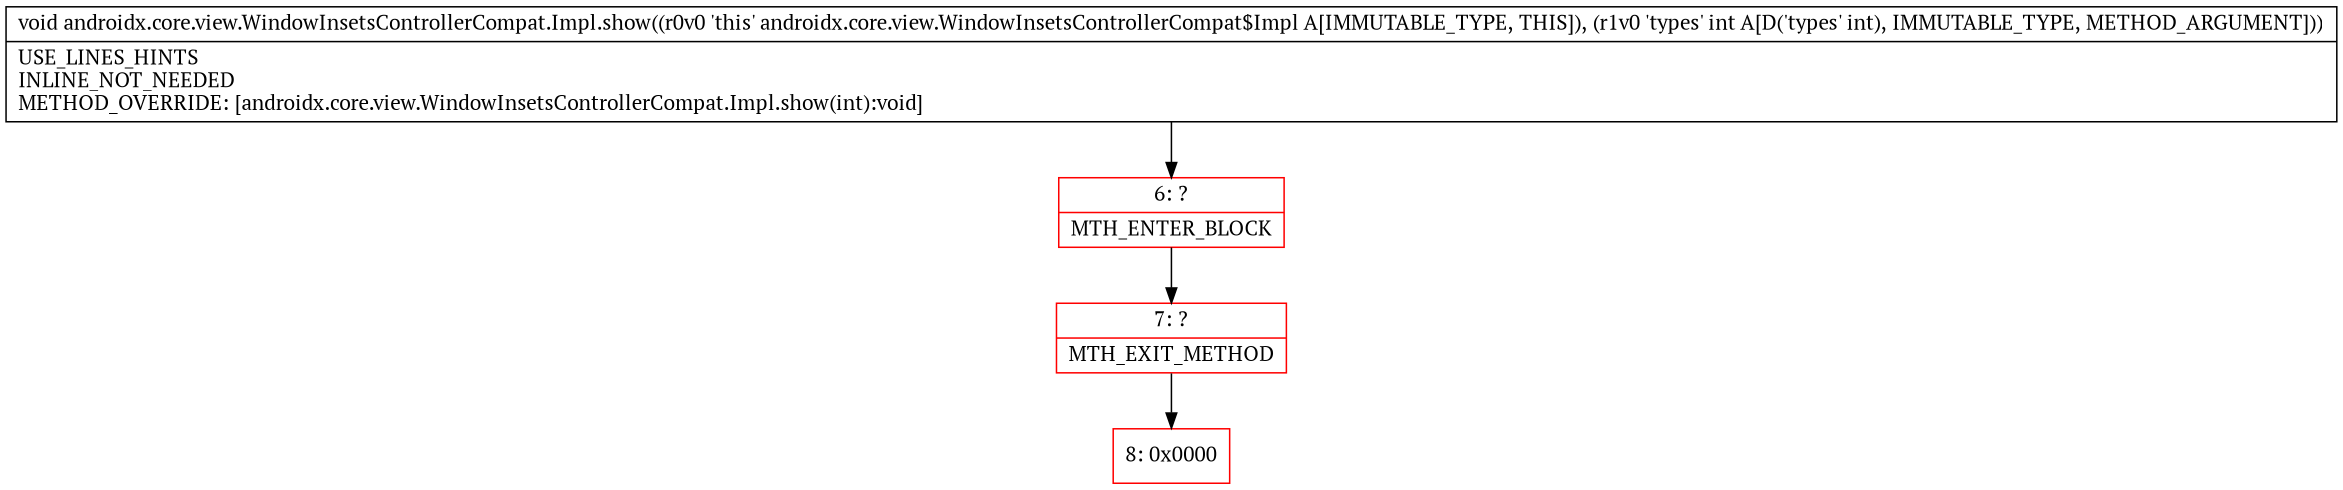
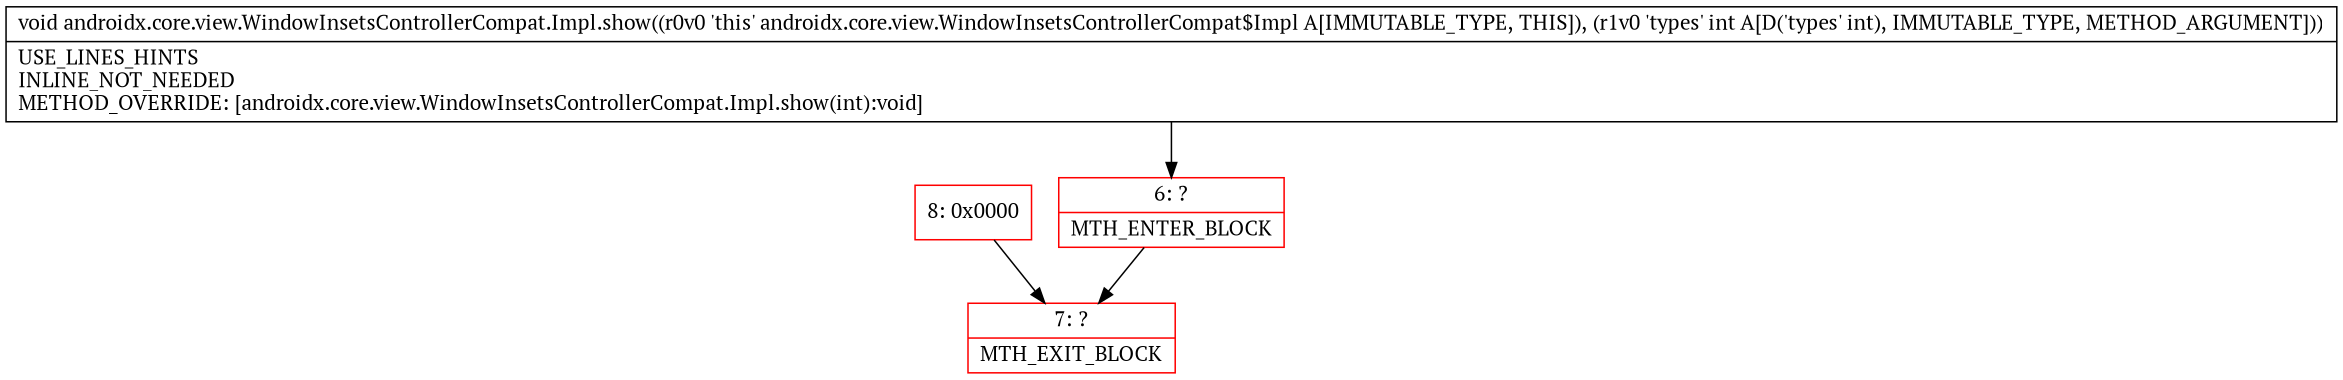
(1171, 355) -> (1072, 355)
(1171, 393) -> (1015, 265)
